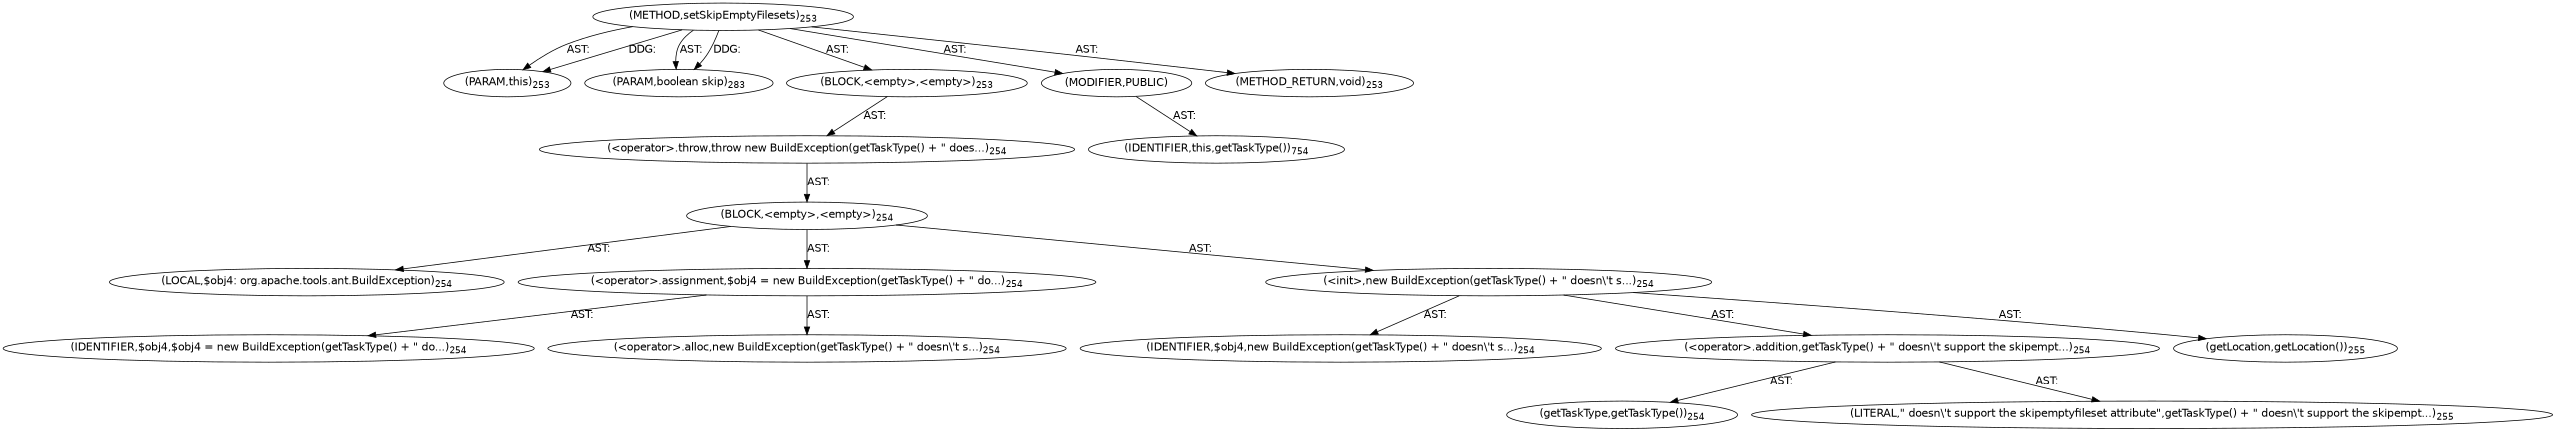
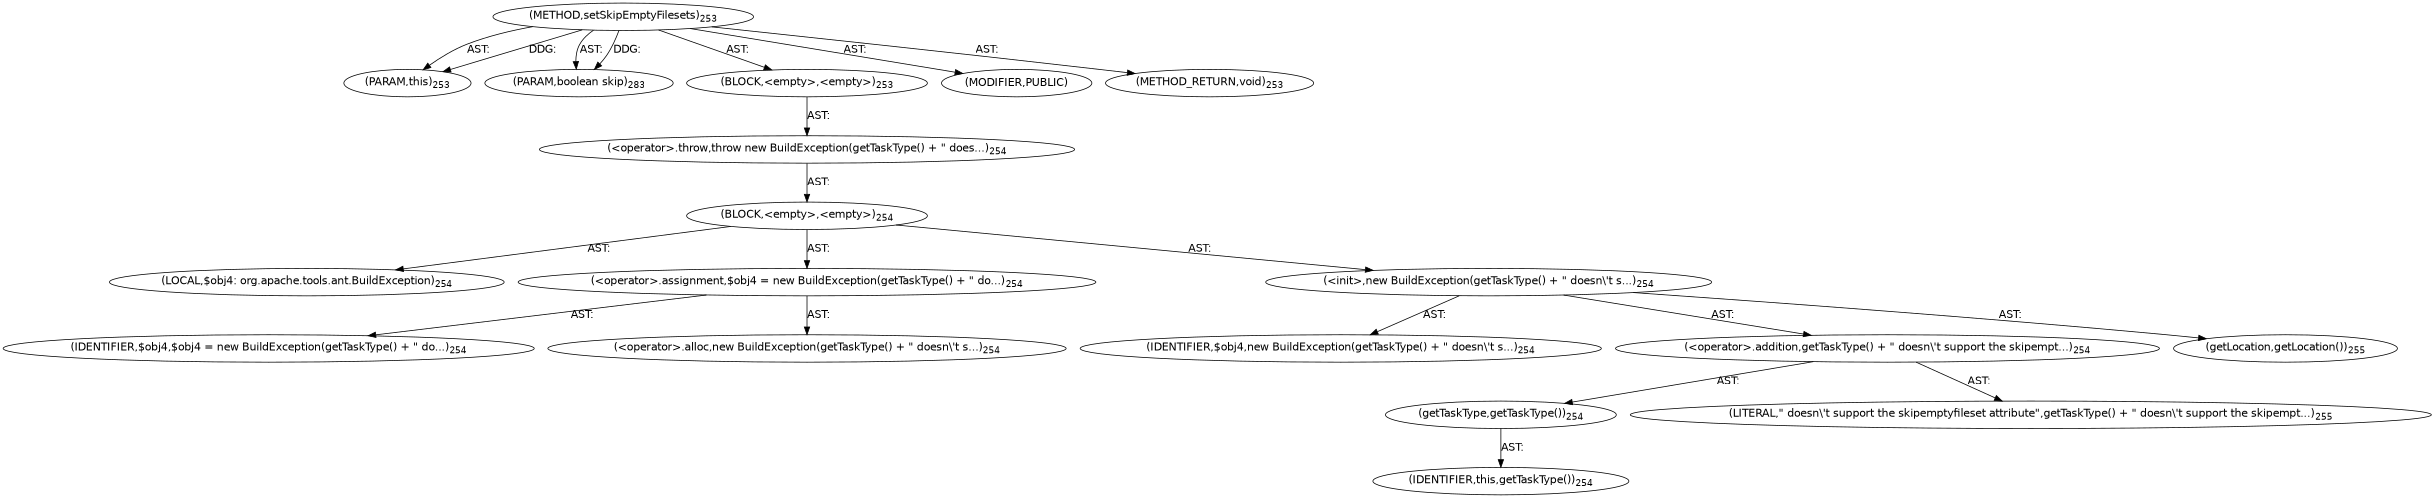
(1163, 114) -> (1501, 444)
(1300, 148) -> (1584, 480)
